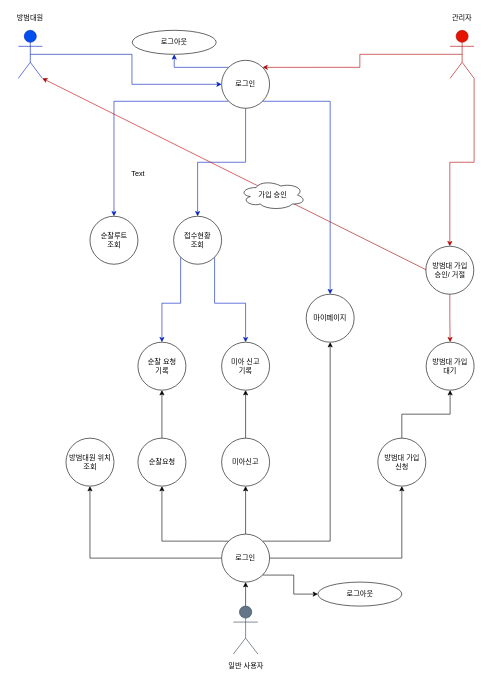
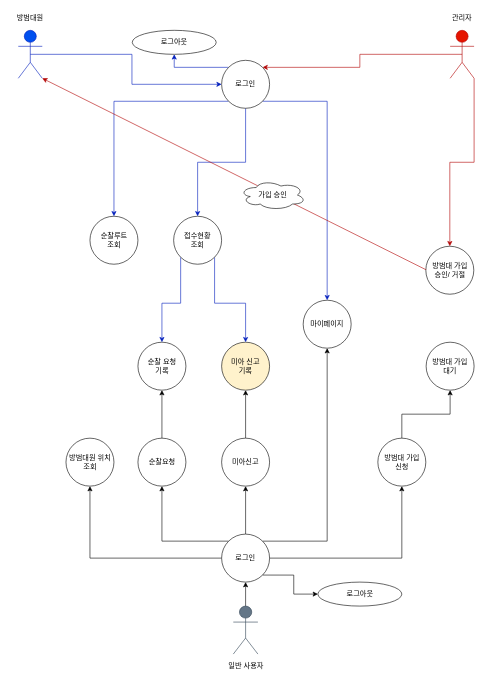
(138, 174) -> none
(330, 318) -> (327, 324)
(450, 336) -> none
(246, 366) -> (246, 366)
